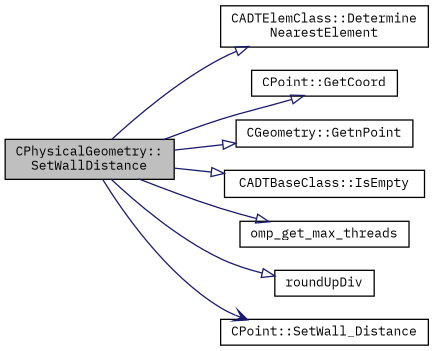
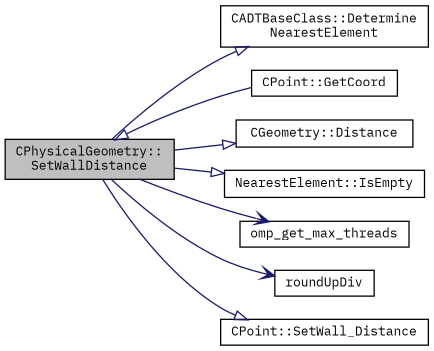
(325, 26) -> (325, 26)
(227, 118) -> (188, 108)
(325, 134) -> (325, 134)
(325, 184) -> (325, 184)
(197, 201) -> (197, 201)
(181, 235) -> (181, 235)
(160, 256) -> (160, 256)
